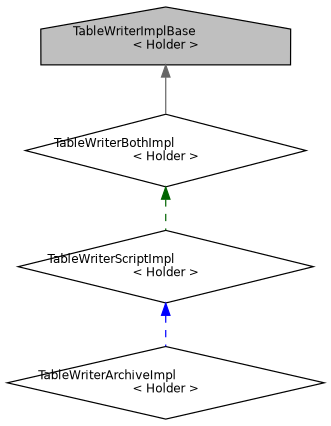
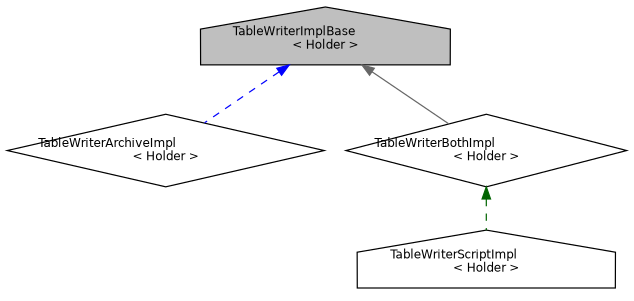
(166, 267) -> (486, 262)
(166, 331) -> (242, 97)
